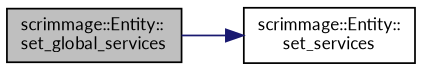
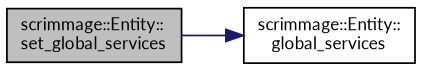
(329, 35) -> (329, 35)
